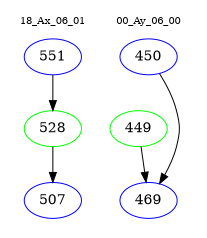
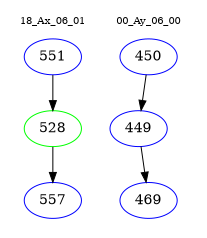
(179, 124) -> (144, 88)
(139, 129) -> (139, 129)
(53, 200) -> (53, 200)
